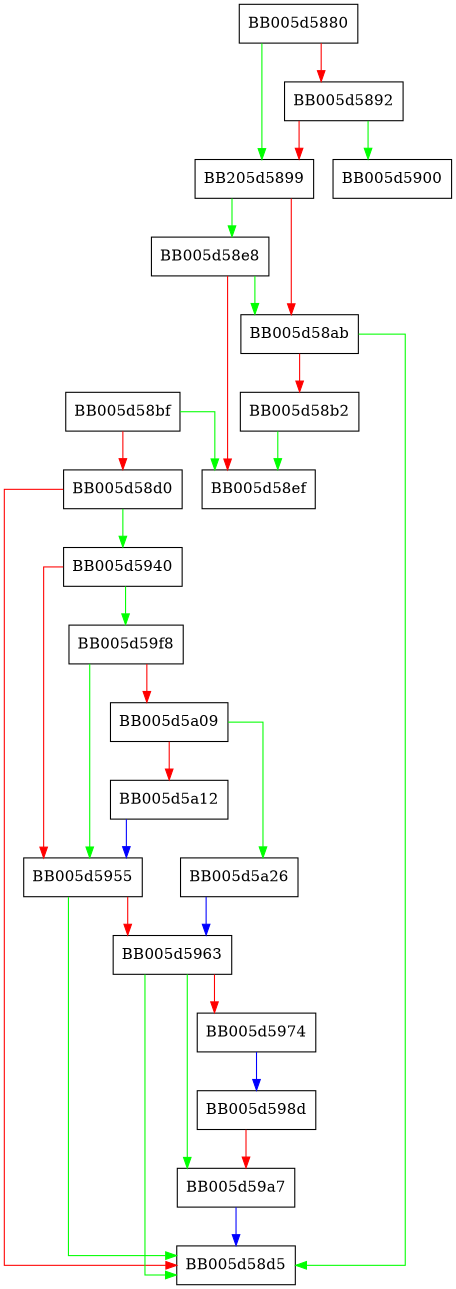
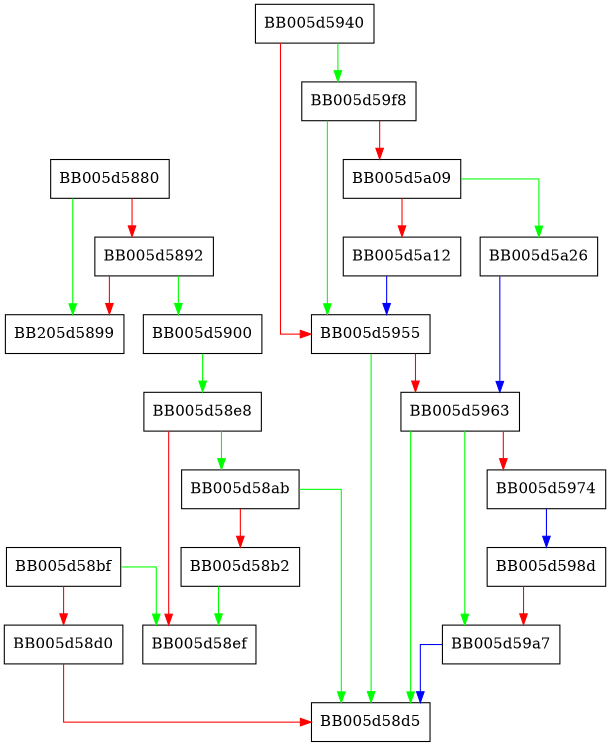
(232, 212) -> (203, 367)
(291, 251) -> none
(123, 523) -> none
